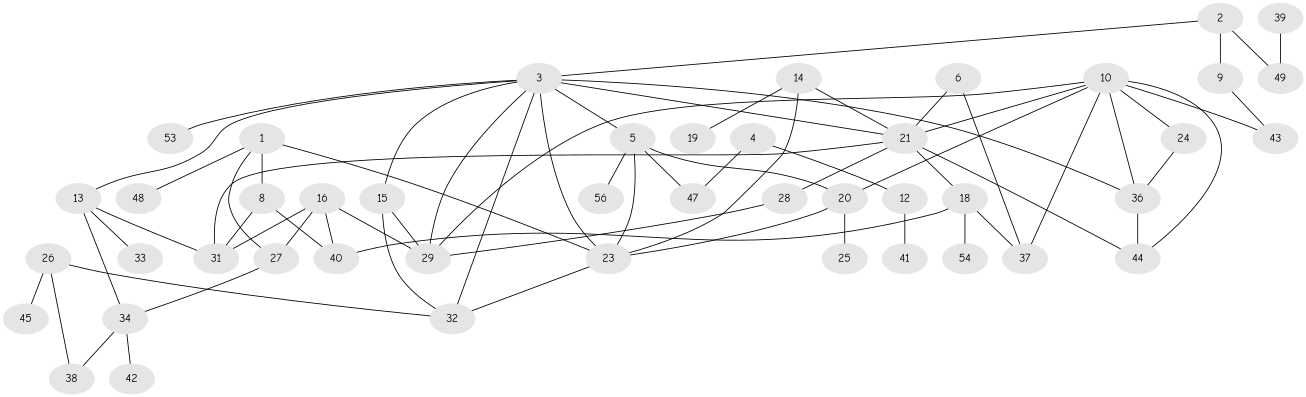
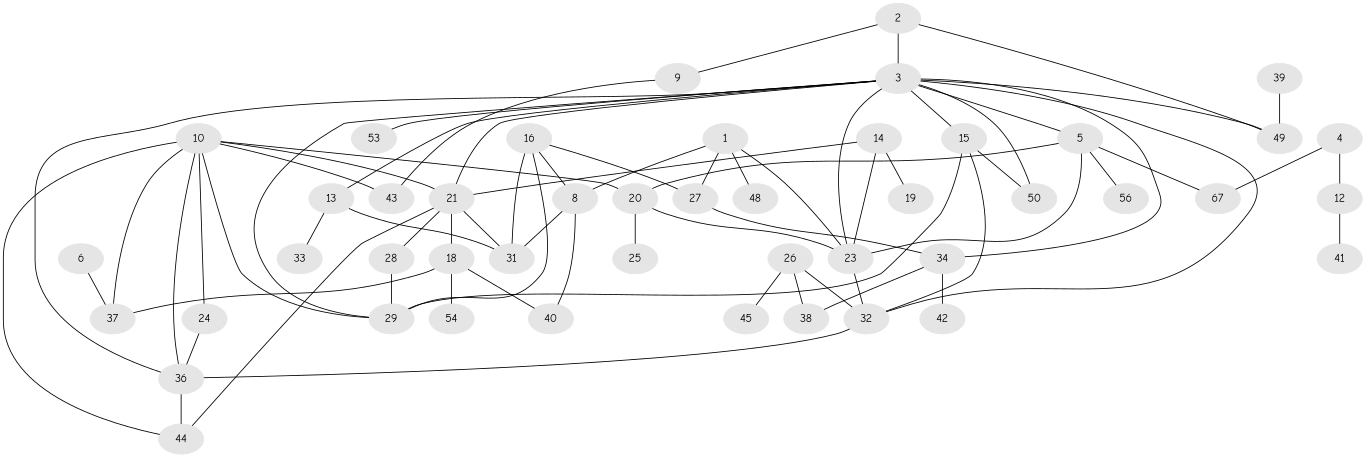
none -> (1093, 95)
(932, 109) -> none
(693, 199) -> (1218, 199)
none -> (1034, 199)
(329, 229) -> (552, 169)
(102, 259) -> (1142, 152)
none -> (528, 366)
